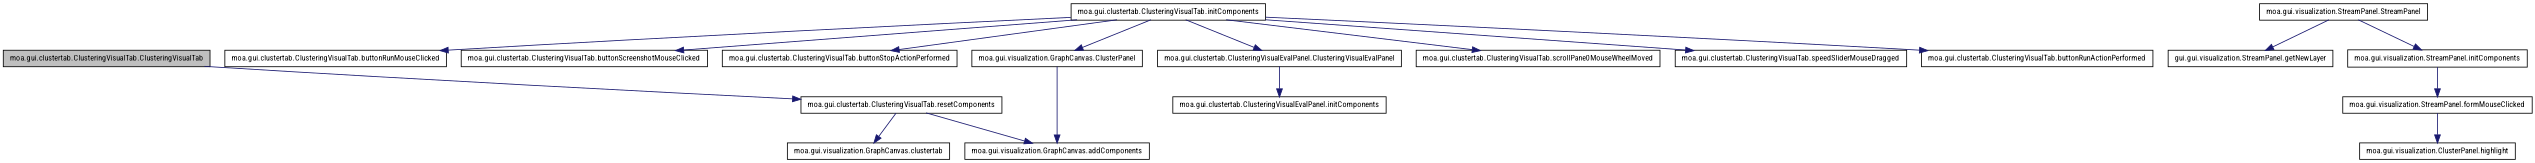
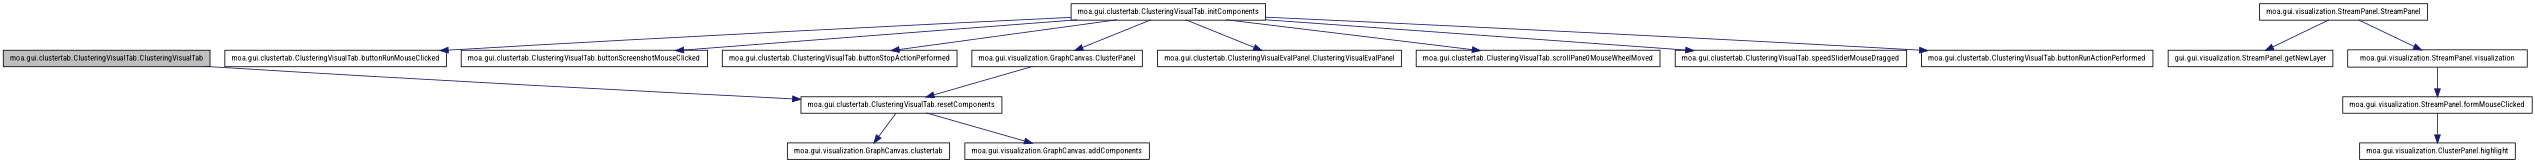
(2437, 58) -> (2437, 58)
(1057, 101) -> (983, 81)
(1279, 105) -> none
